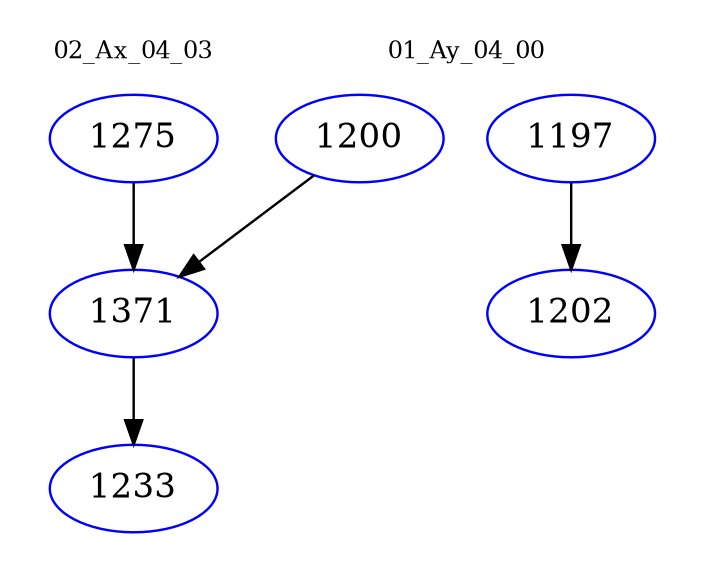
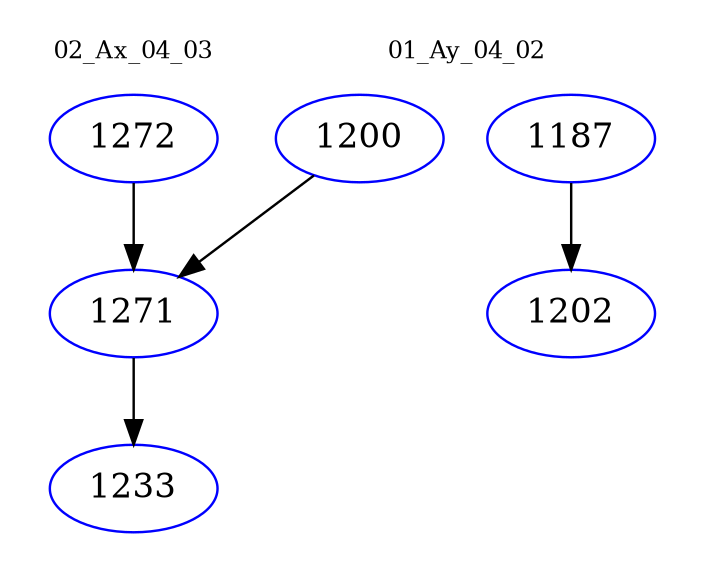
(467, 52) -> (467, 52)
(134, 139) -> (134, 139)
(571, 139) -> (571, 139)
(134, 314) -> (134, 314)
